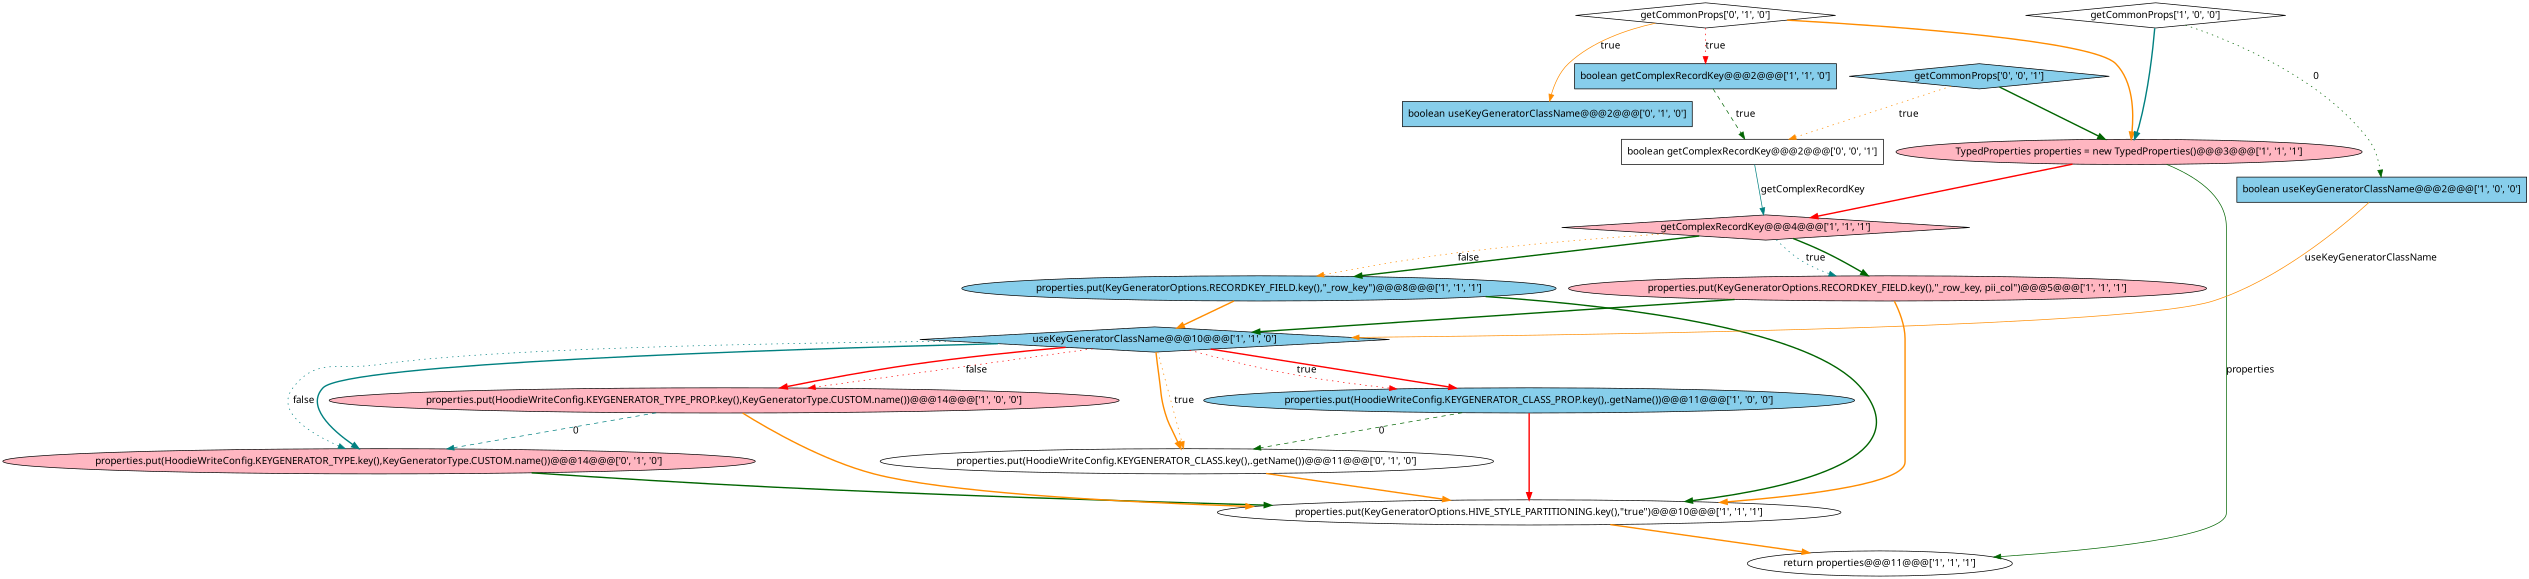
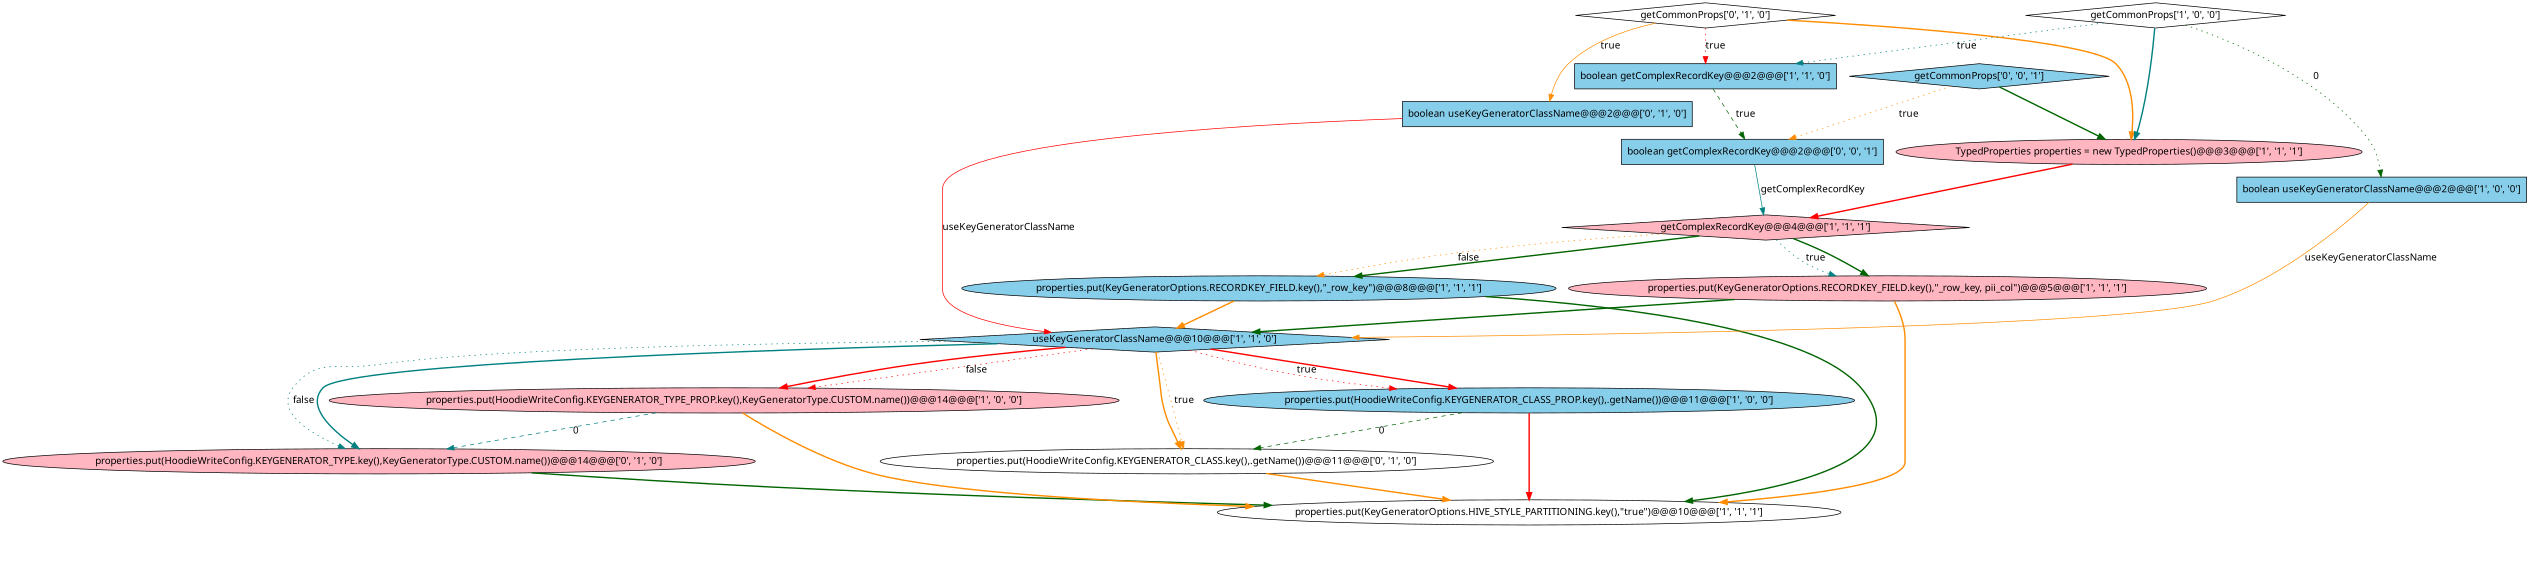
none -> (1953, 43)
none -> (1059, 146)
(1752, 152) -> (1752, 152)
(1880, 564) -> none
